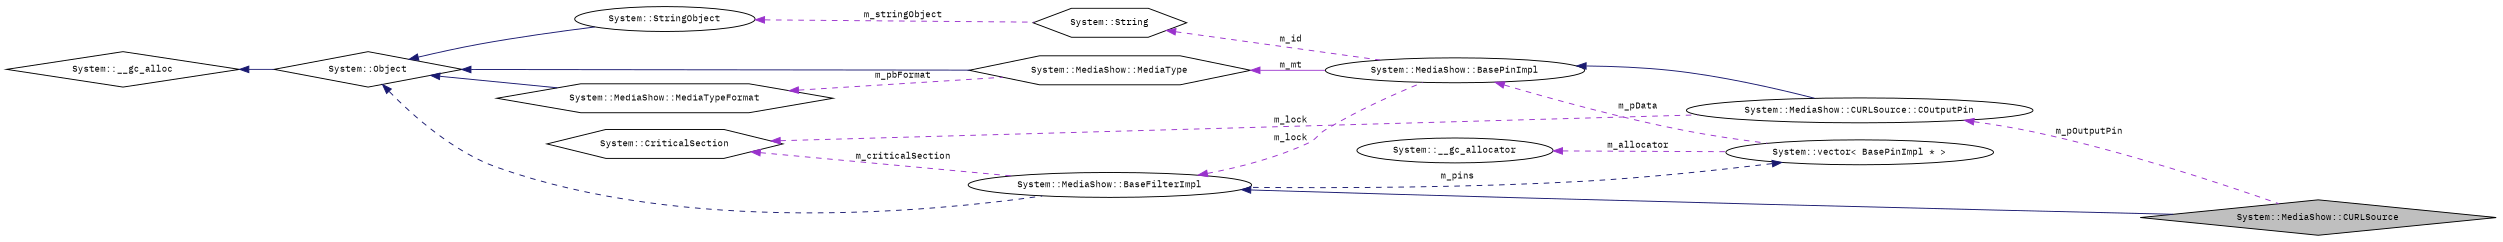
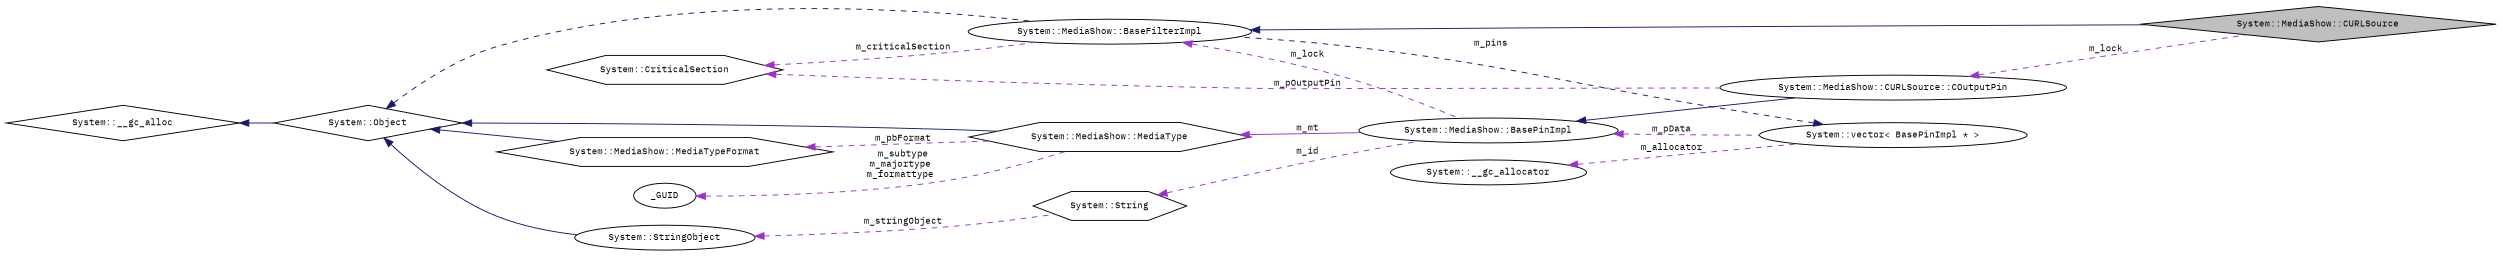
(1288, 120) -> (1305, 83)
(2087, 131) -> (2103, 49)
none -> (665, 196)
